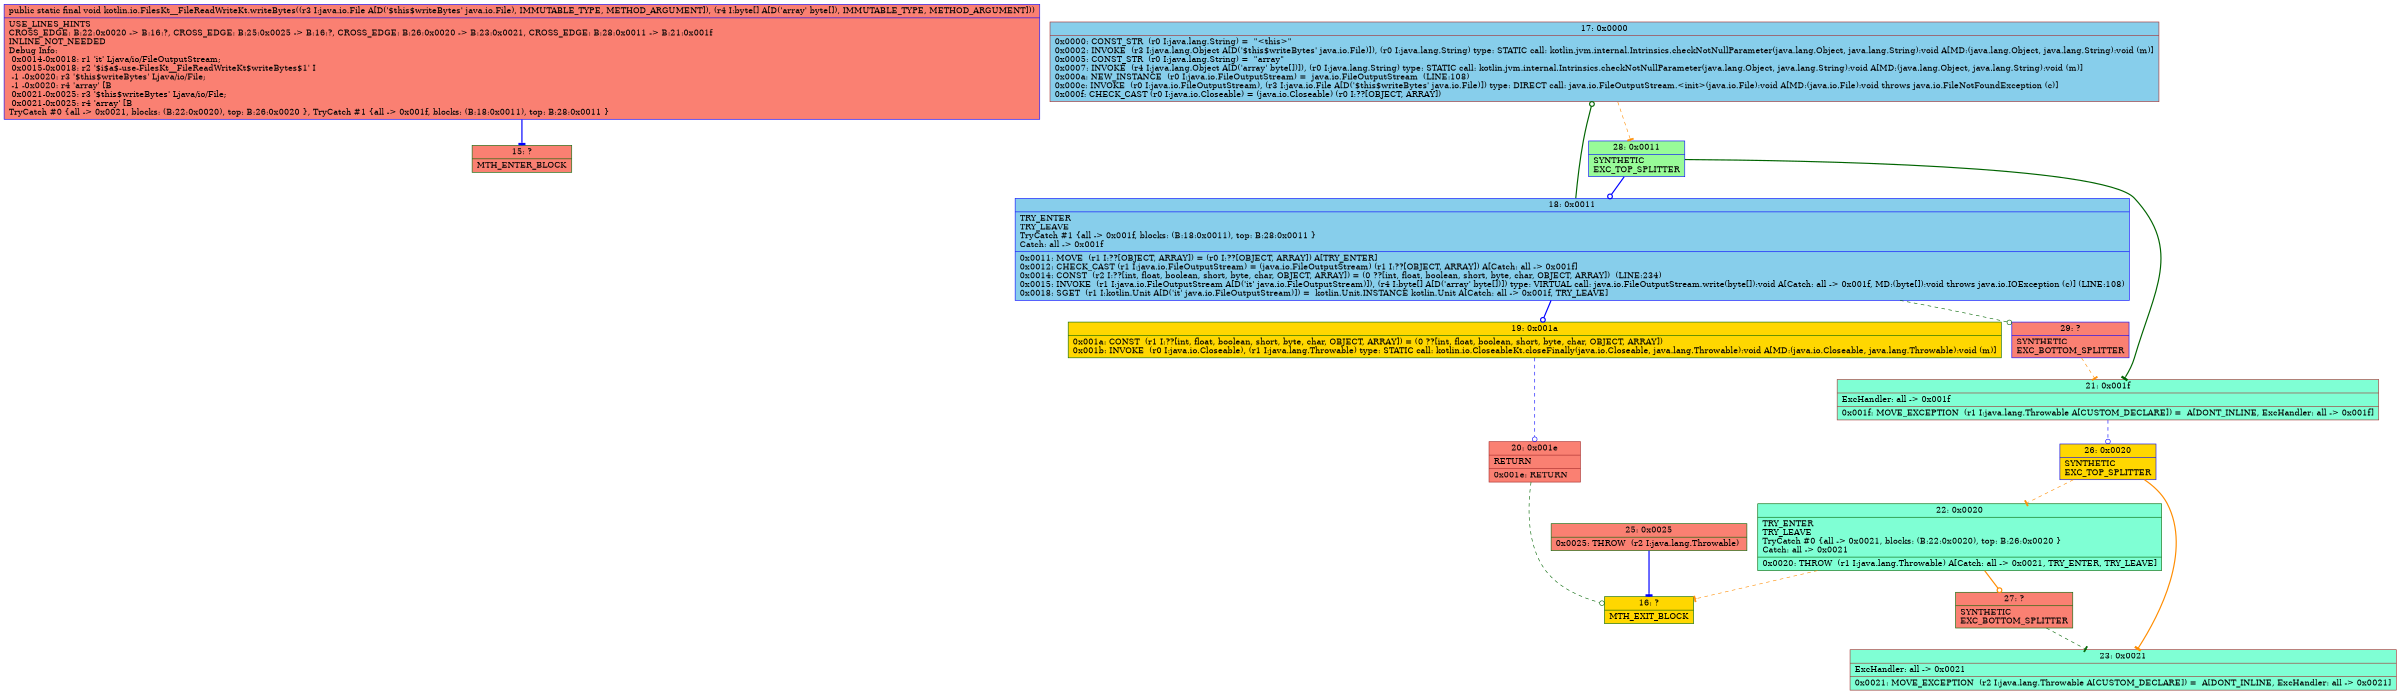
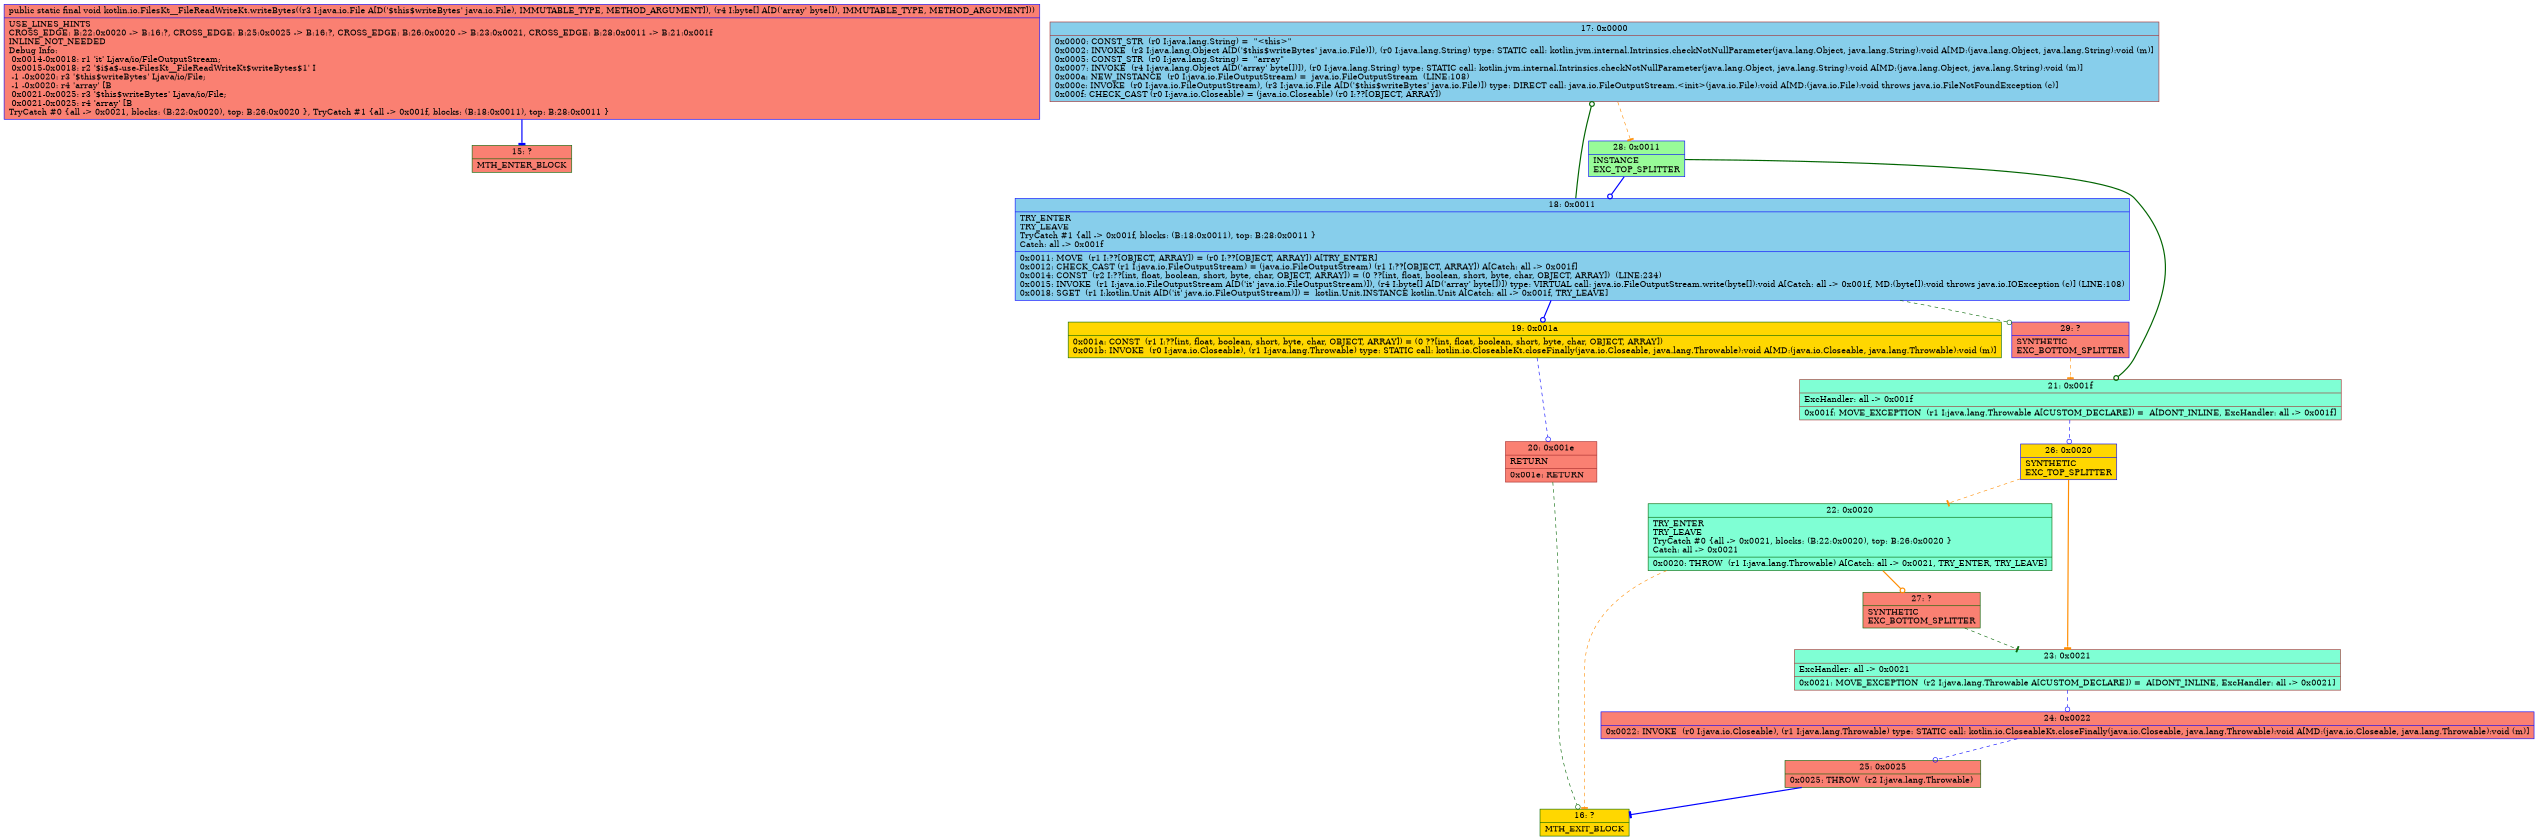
(1619, 161) -> (1616, 161)
(2007, 172) -> (2011, 172)
none -> (2068, 725)
